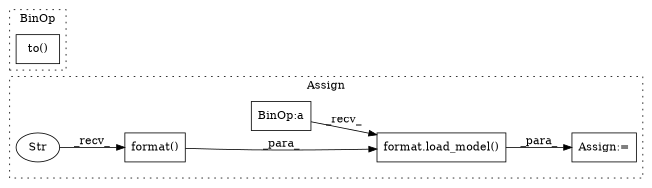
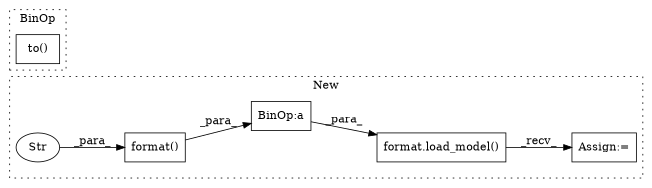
(326, 86) -> (326, 86)
(344, 120) -> (344, 120)
(92, 141) -> (92, 141)
(539, 141) -> (539, 141)
(277, 150) -> (214, 133)
